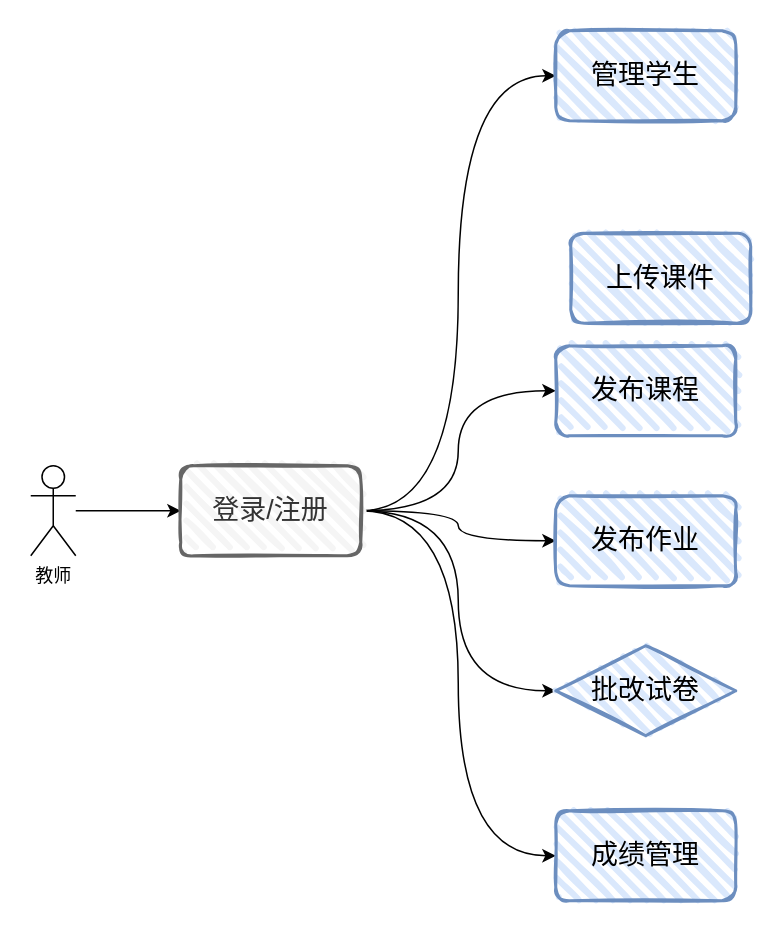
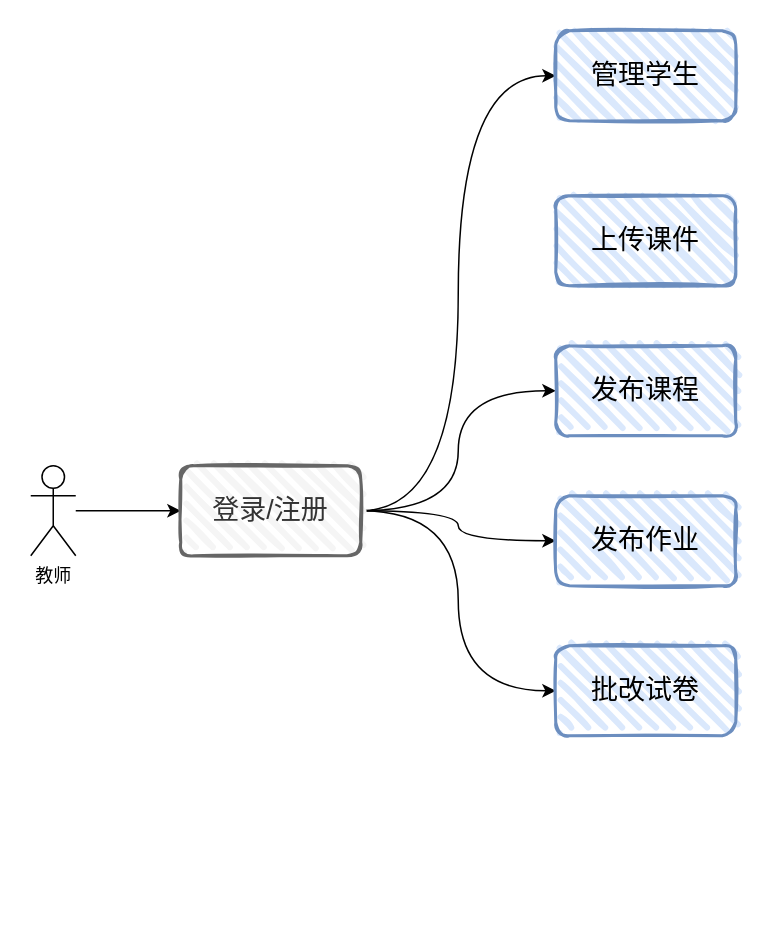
(661, 278) -> (646, 241)
(458, 691) -> none
(646, 691) -> (646, 691)
(646, 856) -> none
